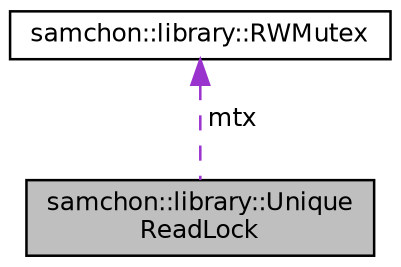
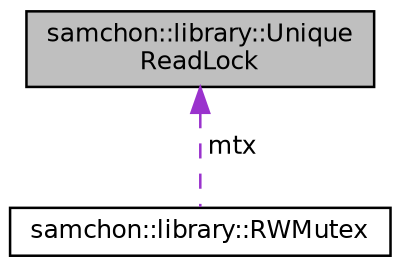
(200, 133) -> (200, 160)
